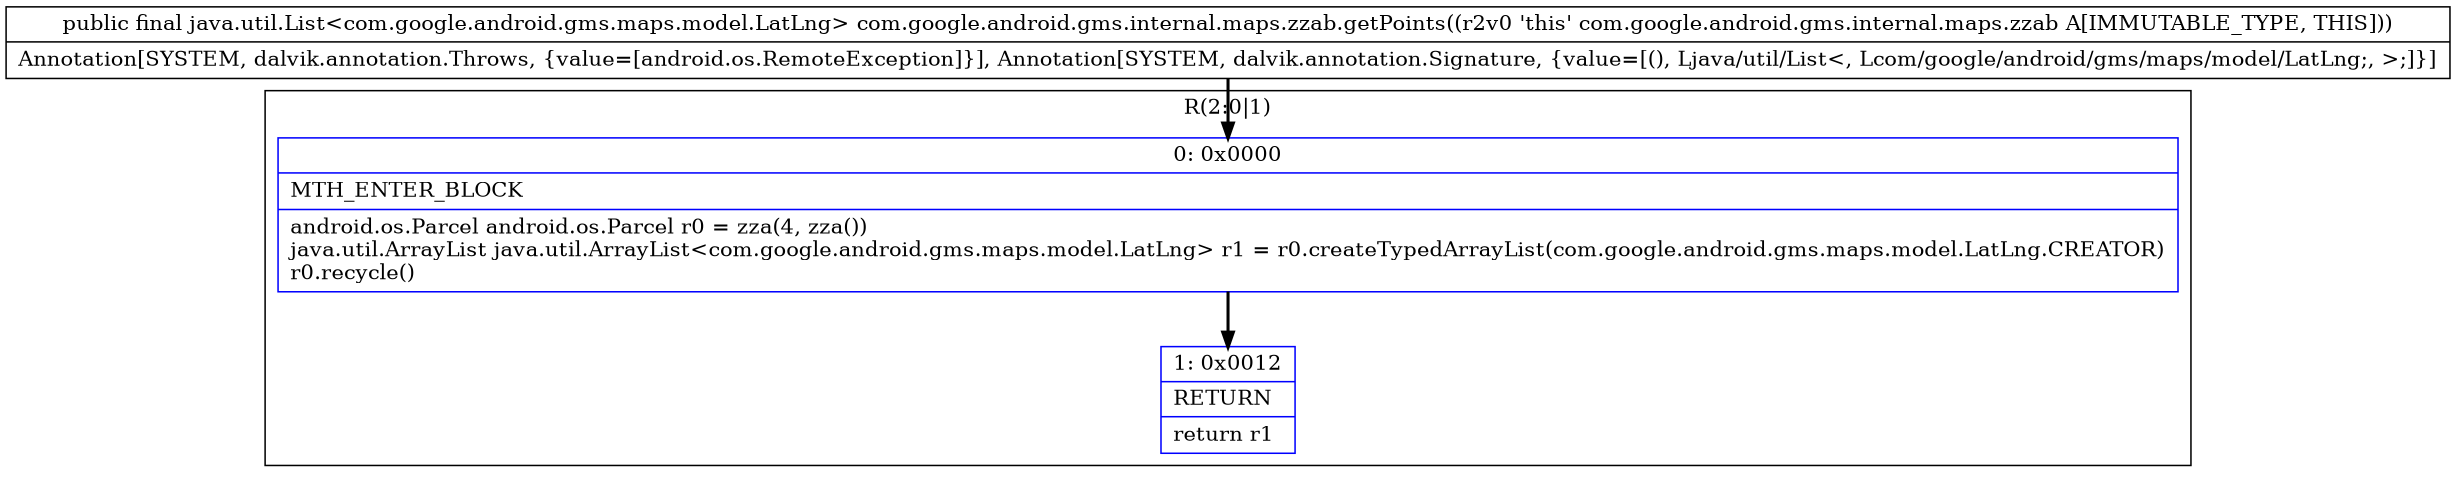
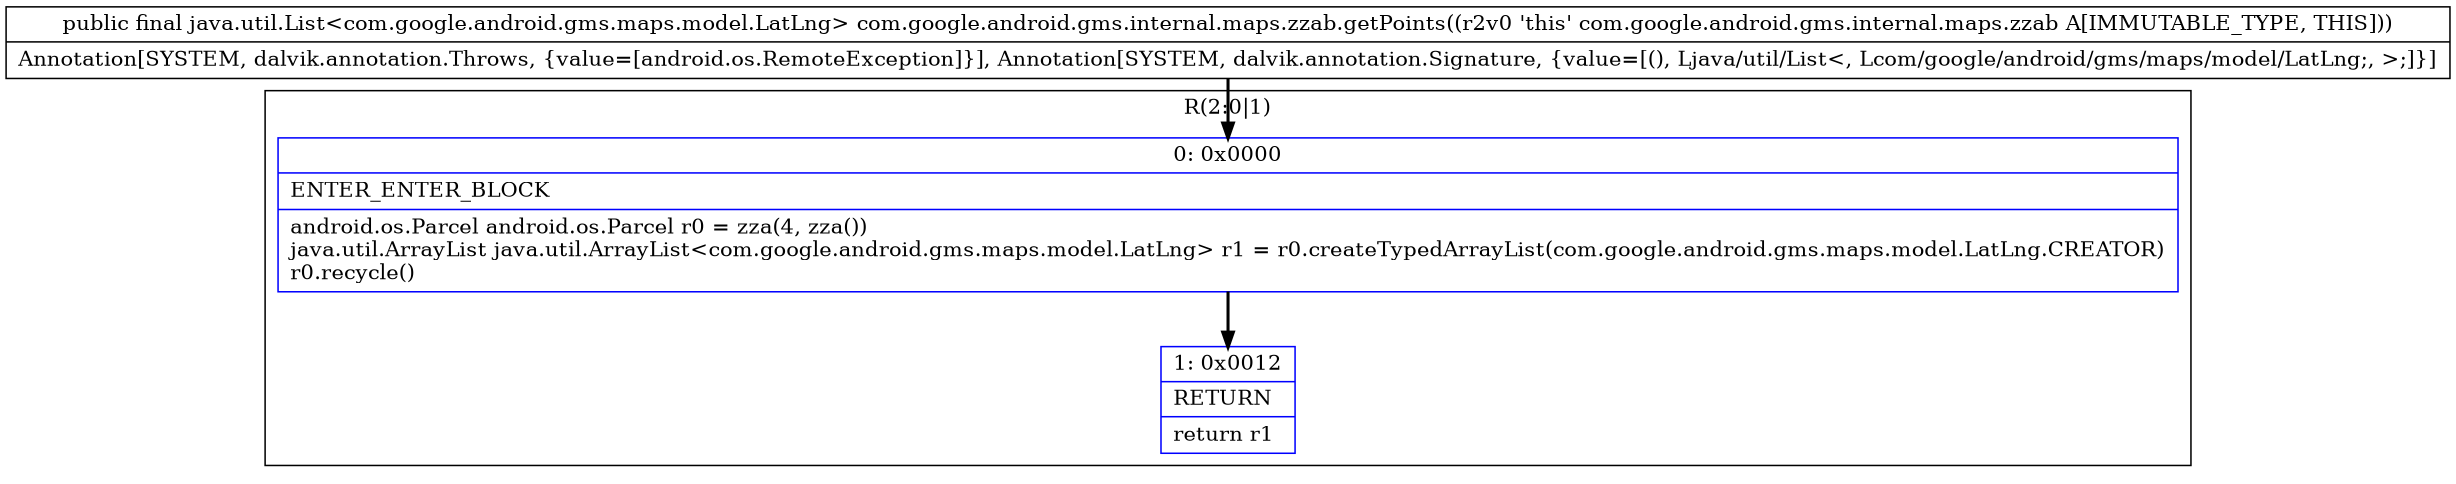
(408, 190) -> (421, 190)
